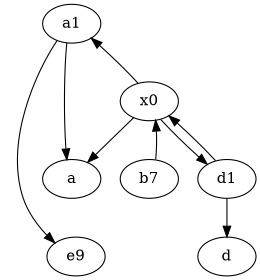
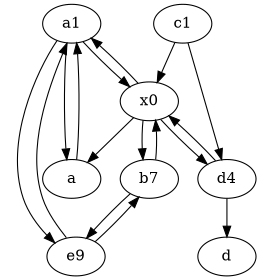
none -> (183, 24)
none -> (102, 61)
none -> (79, 107)
none -> (142, 135)
none -> (37, 148)
(227, 179) -> (227, 179)
none -> (112, 211)
none -> (114, 224)
